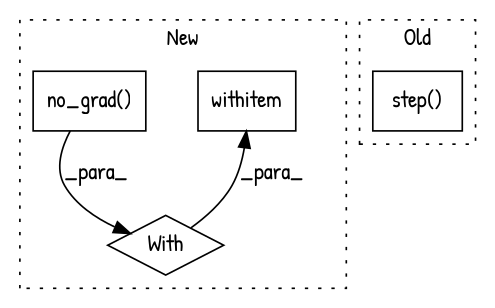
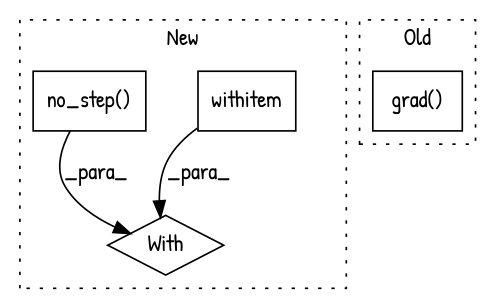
(89, 101) -> (89, 101)
(418, 101) -> (418, 101)
(227, 194) -> (168, 159)
